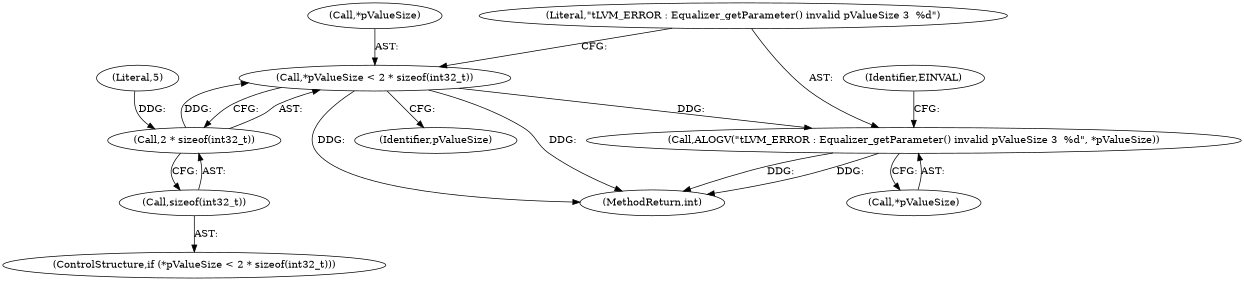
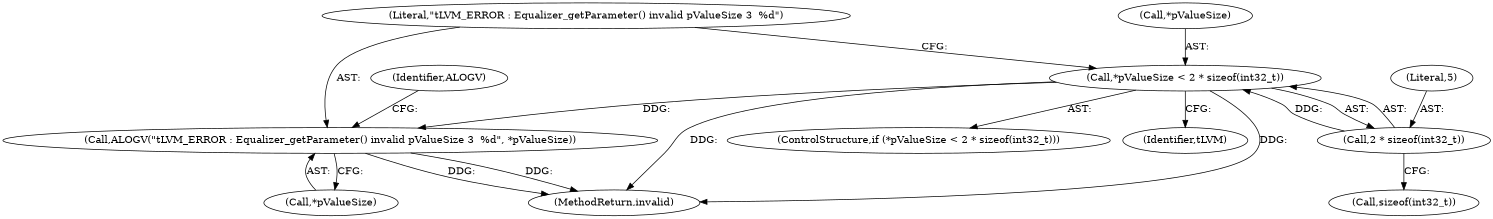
(914, 78) -> (439, 78)
(154, 109) -> (1434, 109)
(248, 109) -> (1359, 109)
(436, 140) -> (1185, 140)
(202, 175) -> none
(652, 203) -> (614, 203)
(194, 230) -> (1056, 108)
